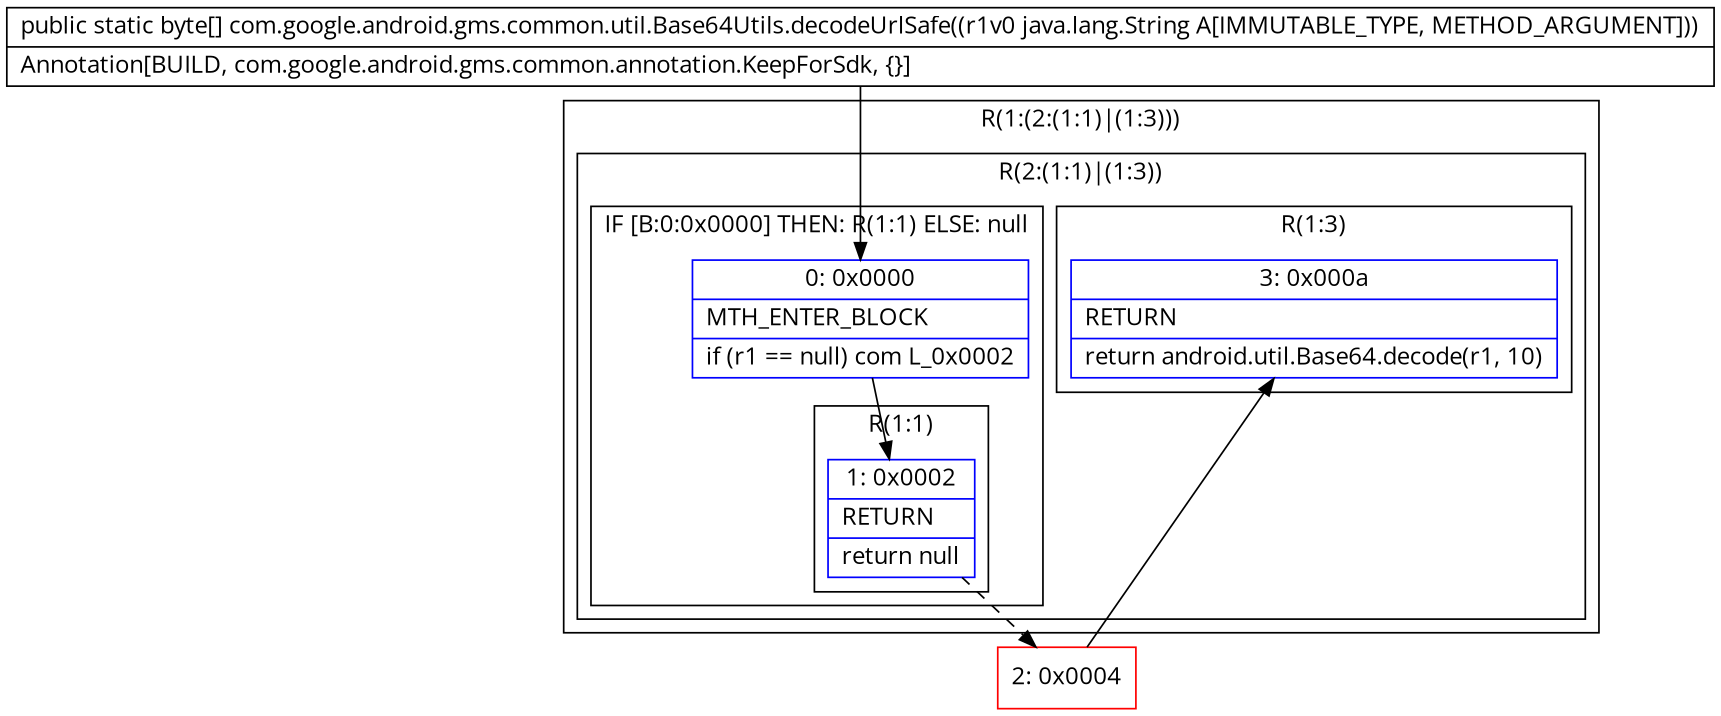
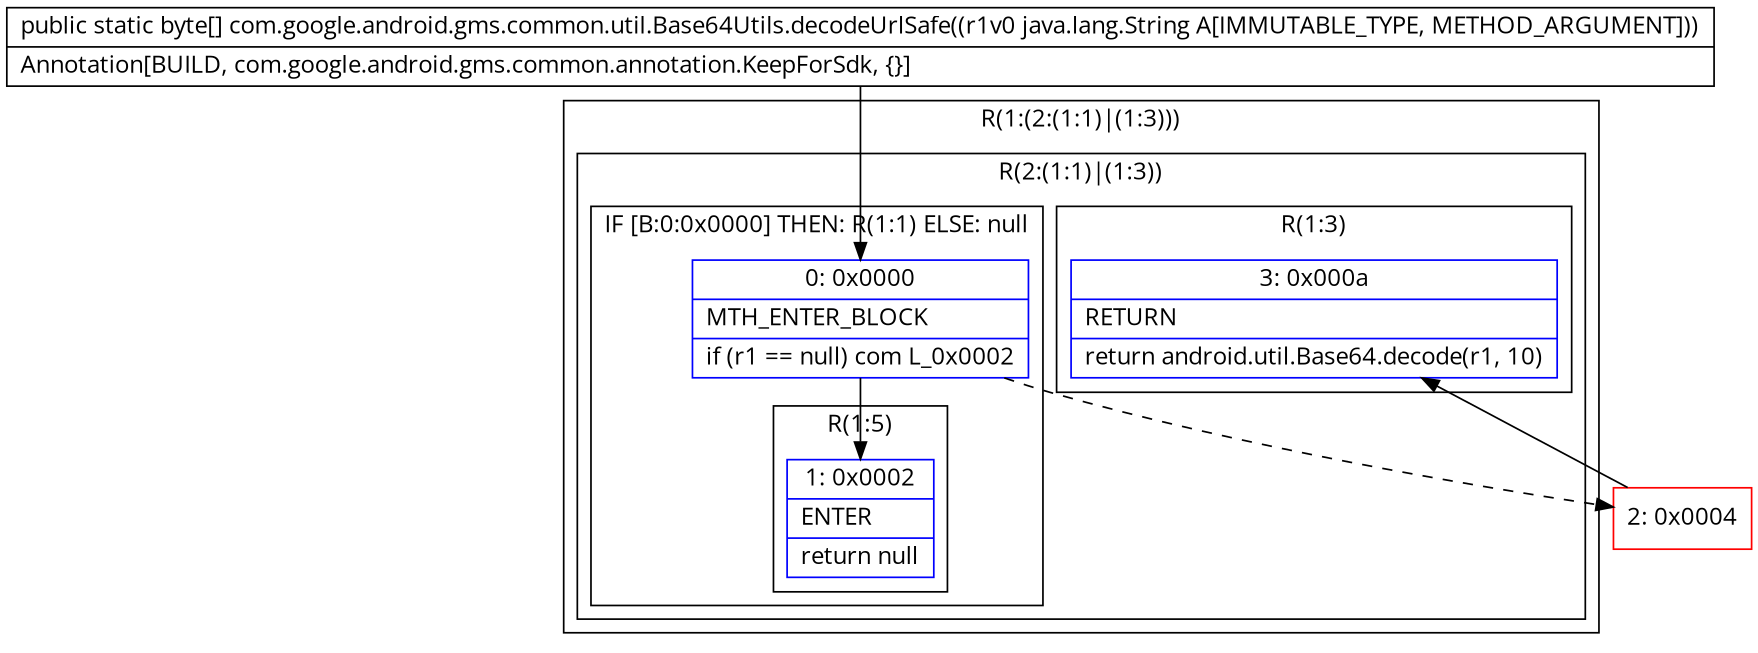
(901, 426) -> (860, 426)
(889, 518) -> (837, 518)
(993, 606) -> (1298, 452)
